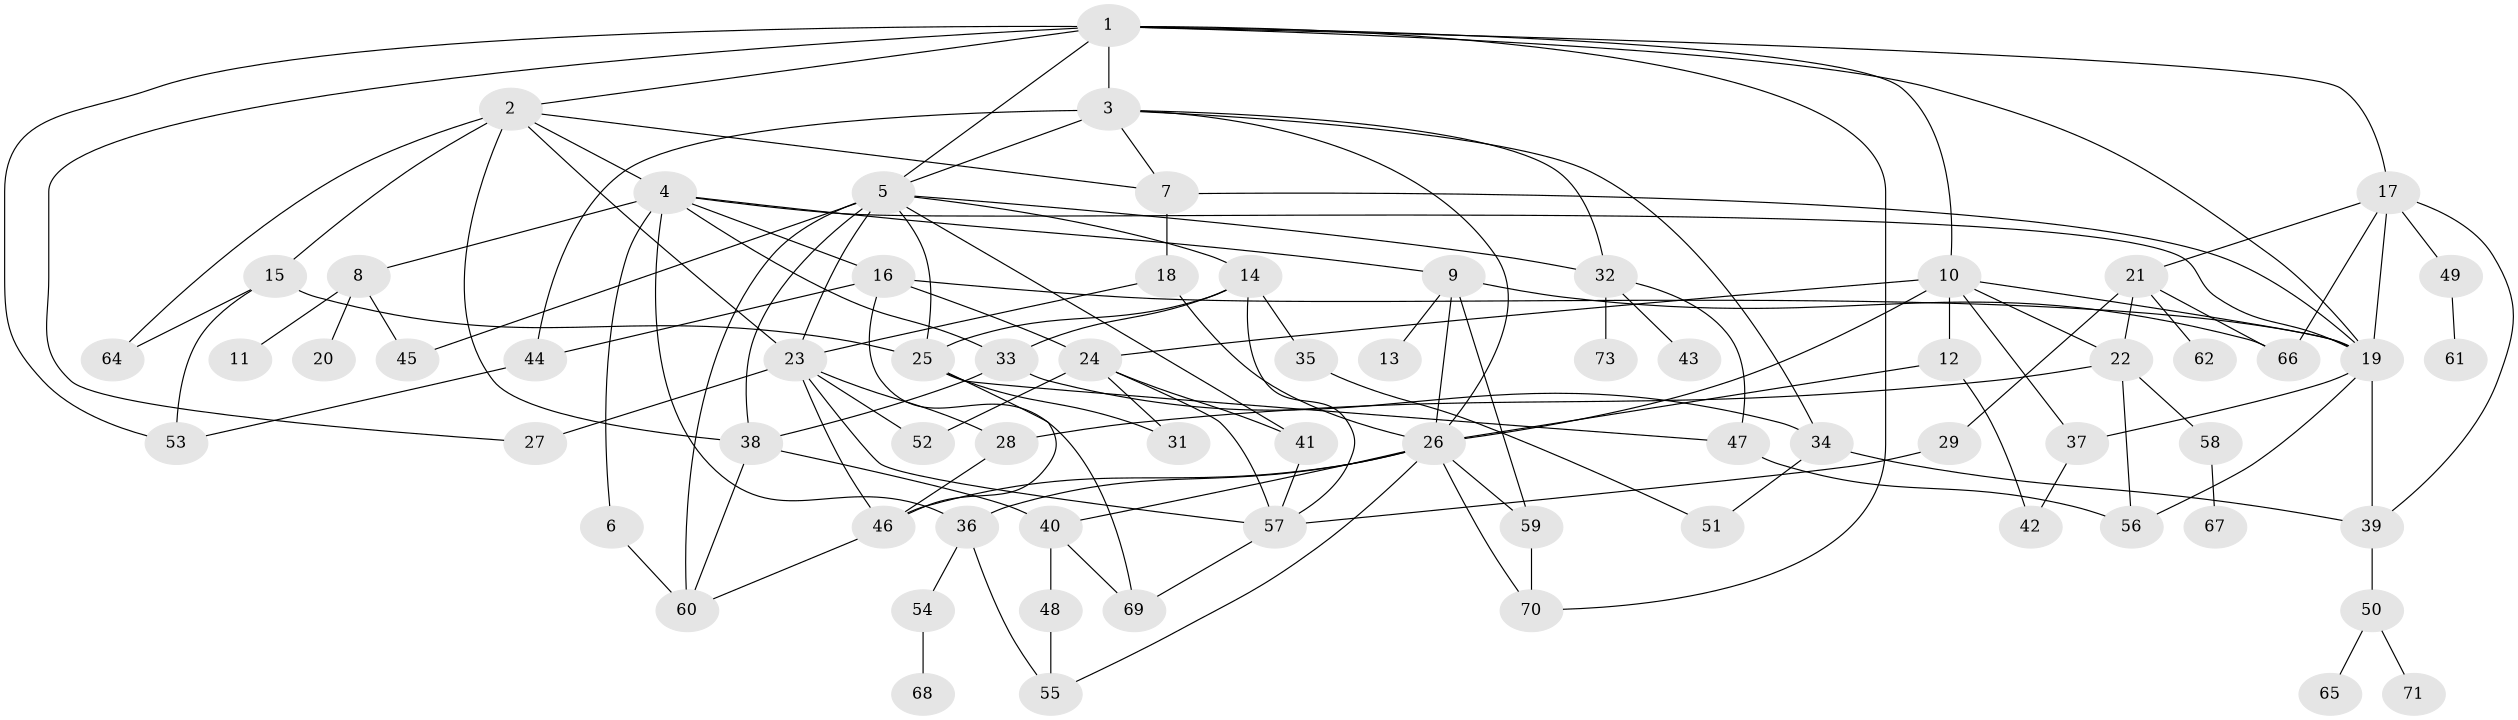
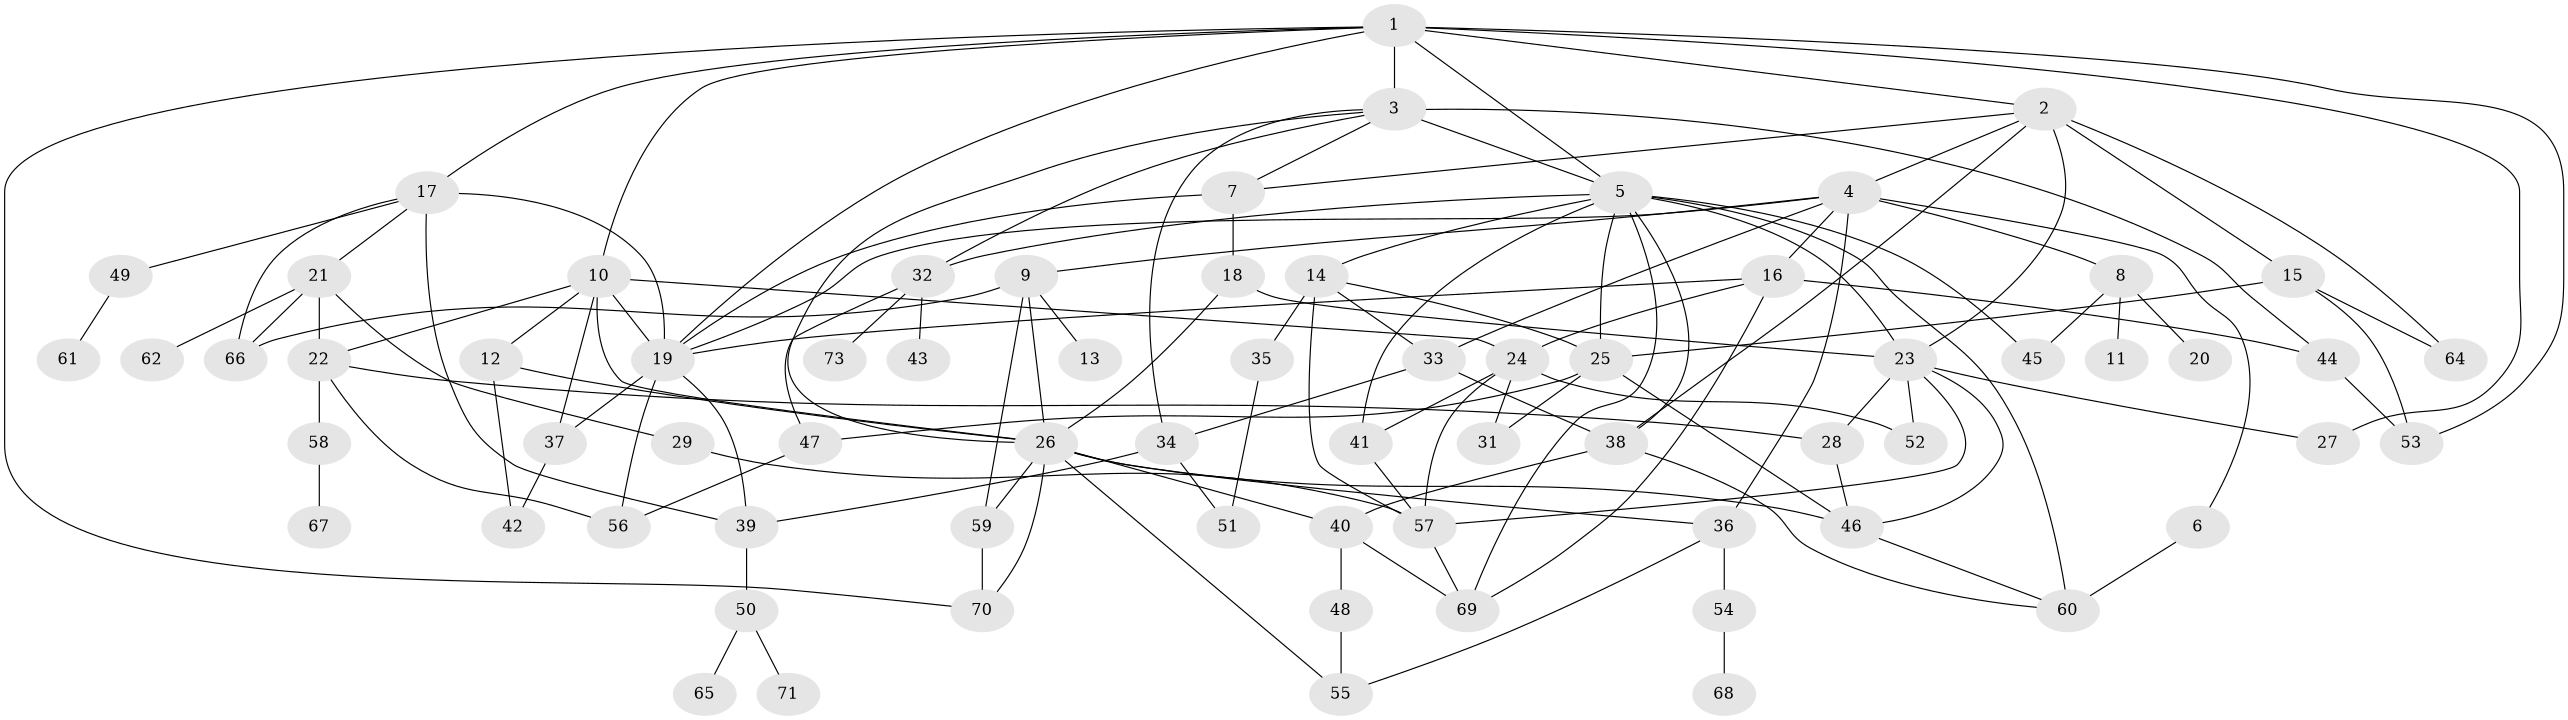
none -> (1600, 407)
